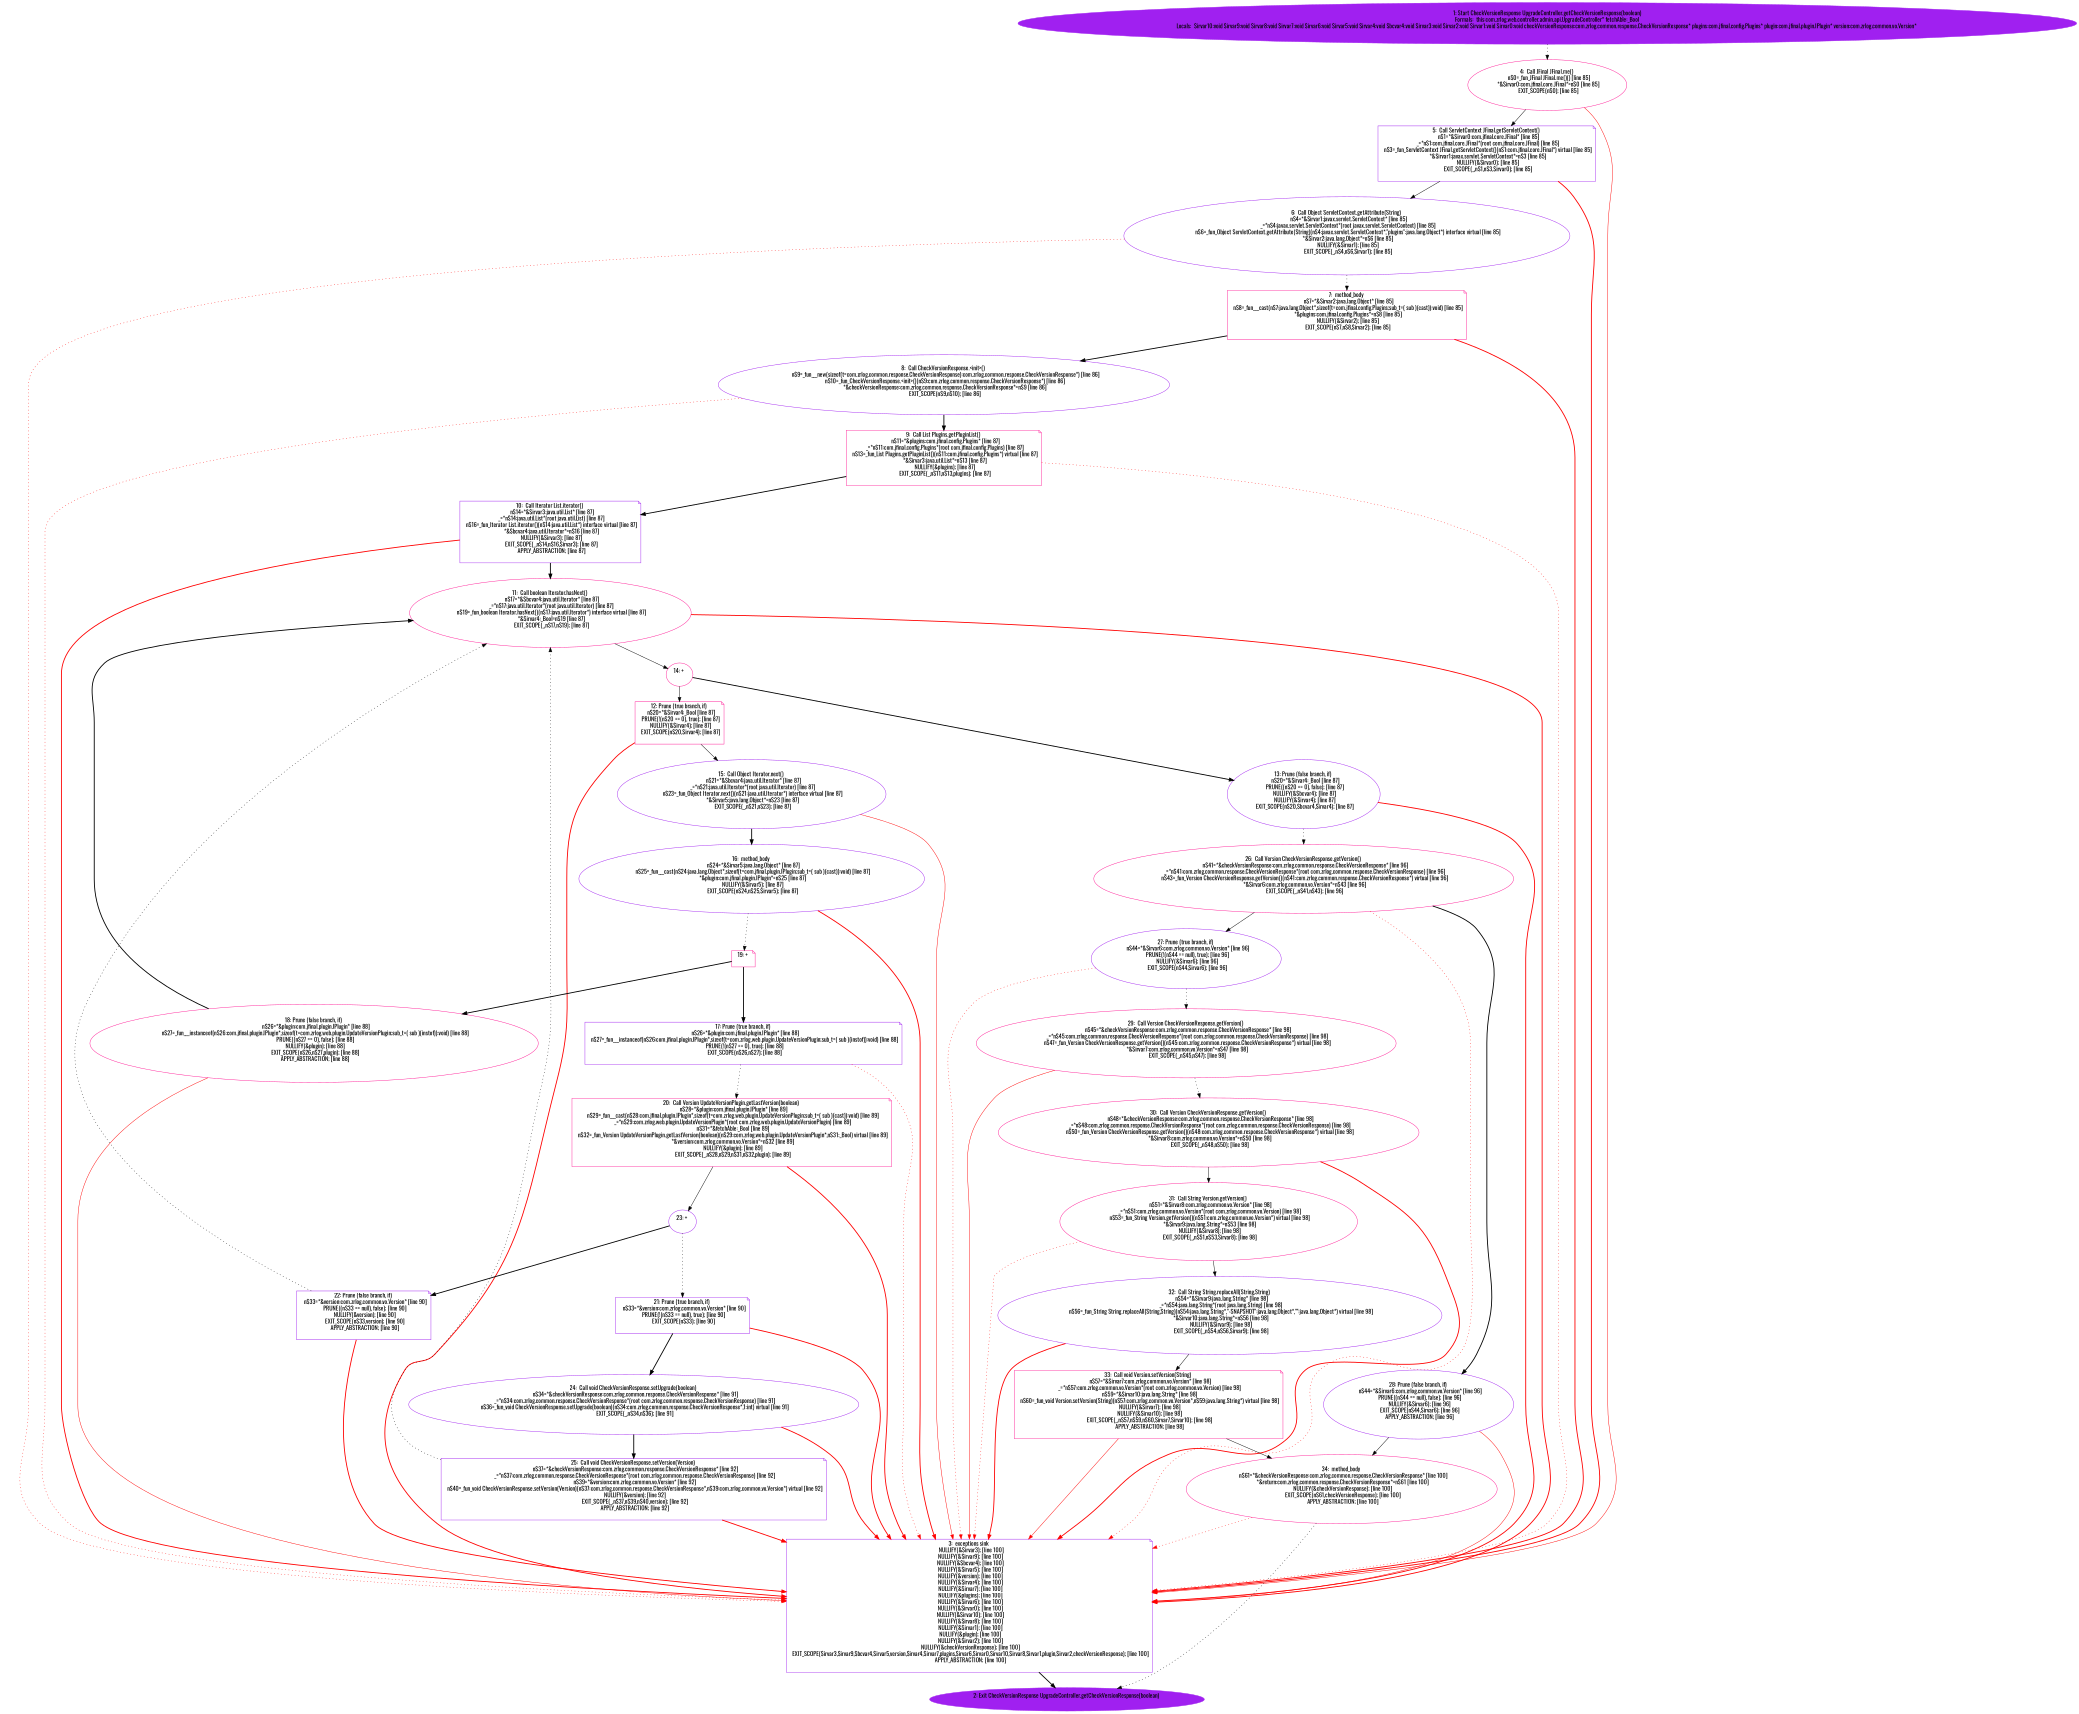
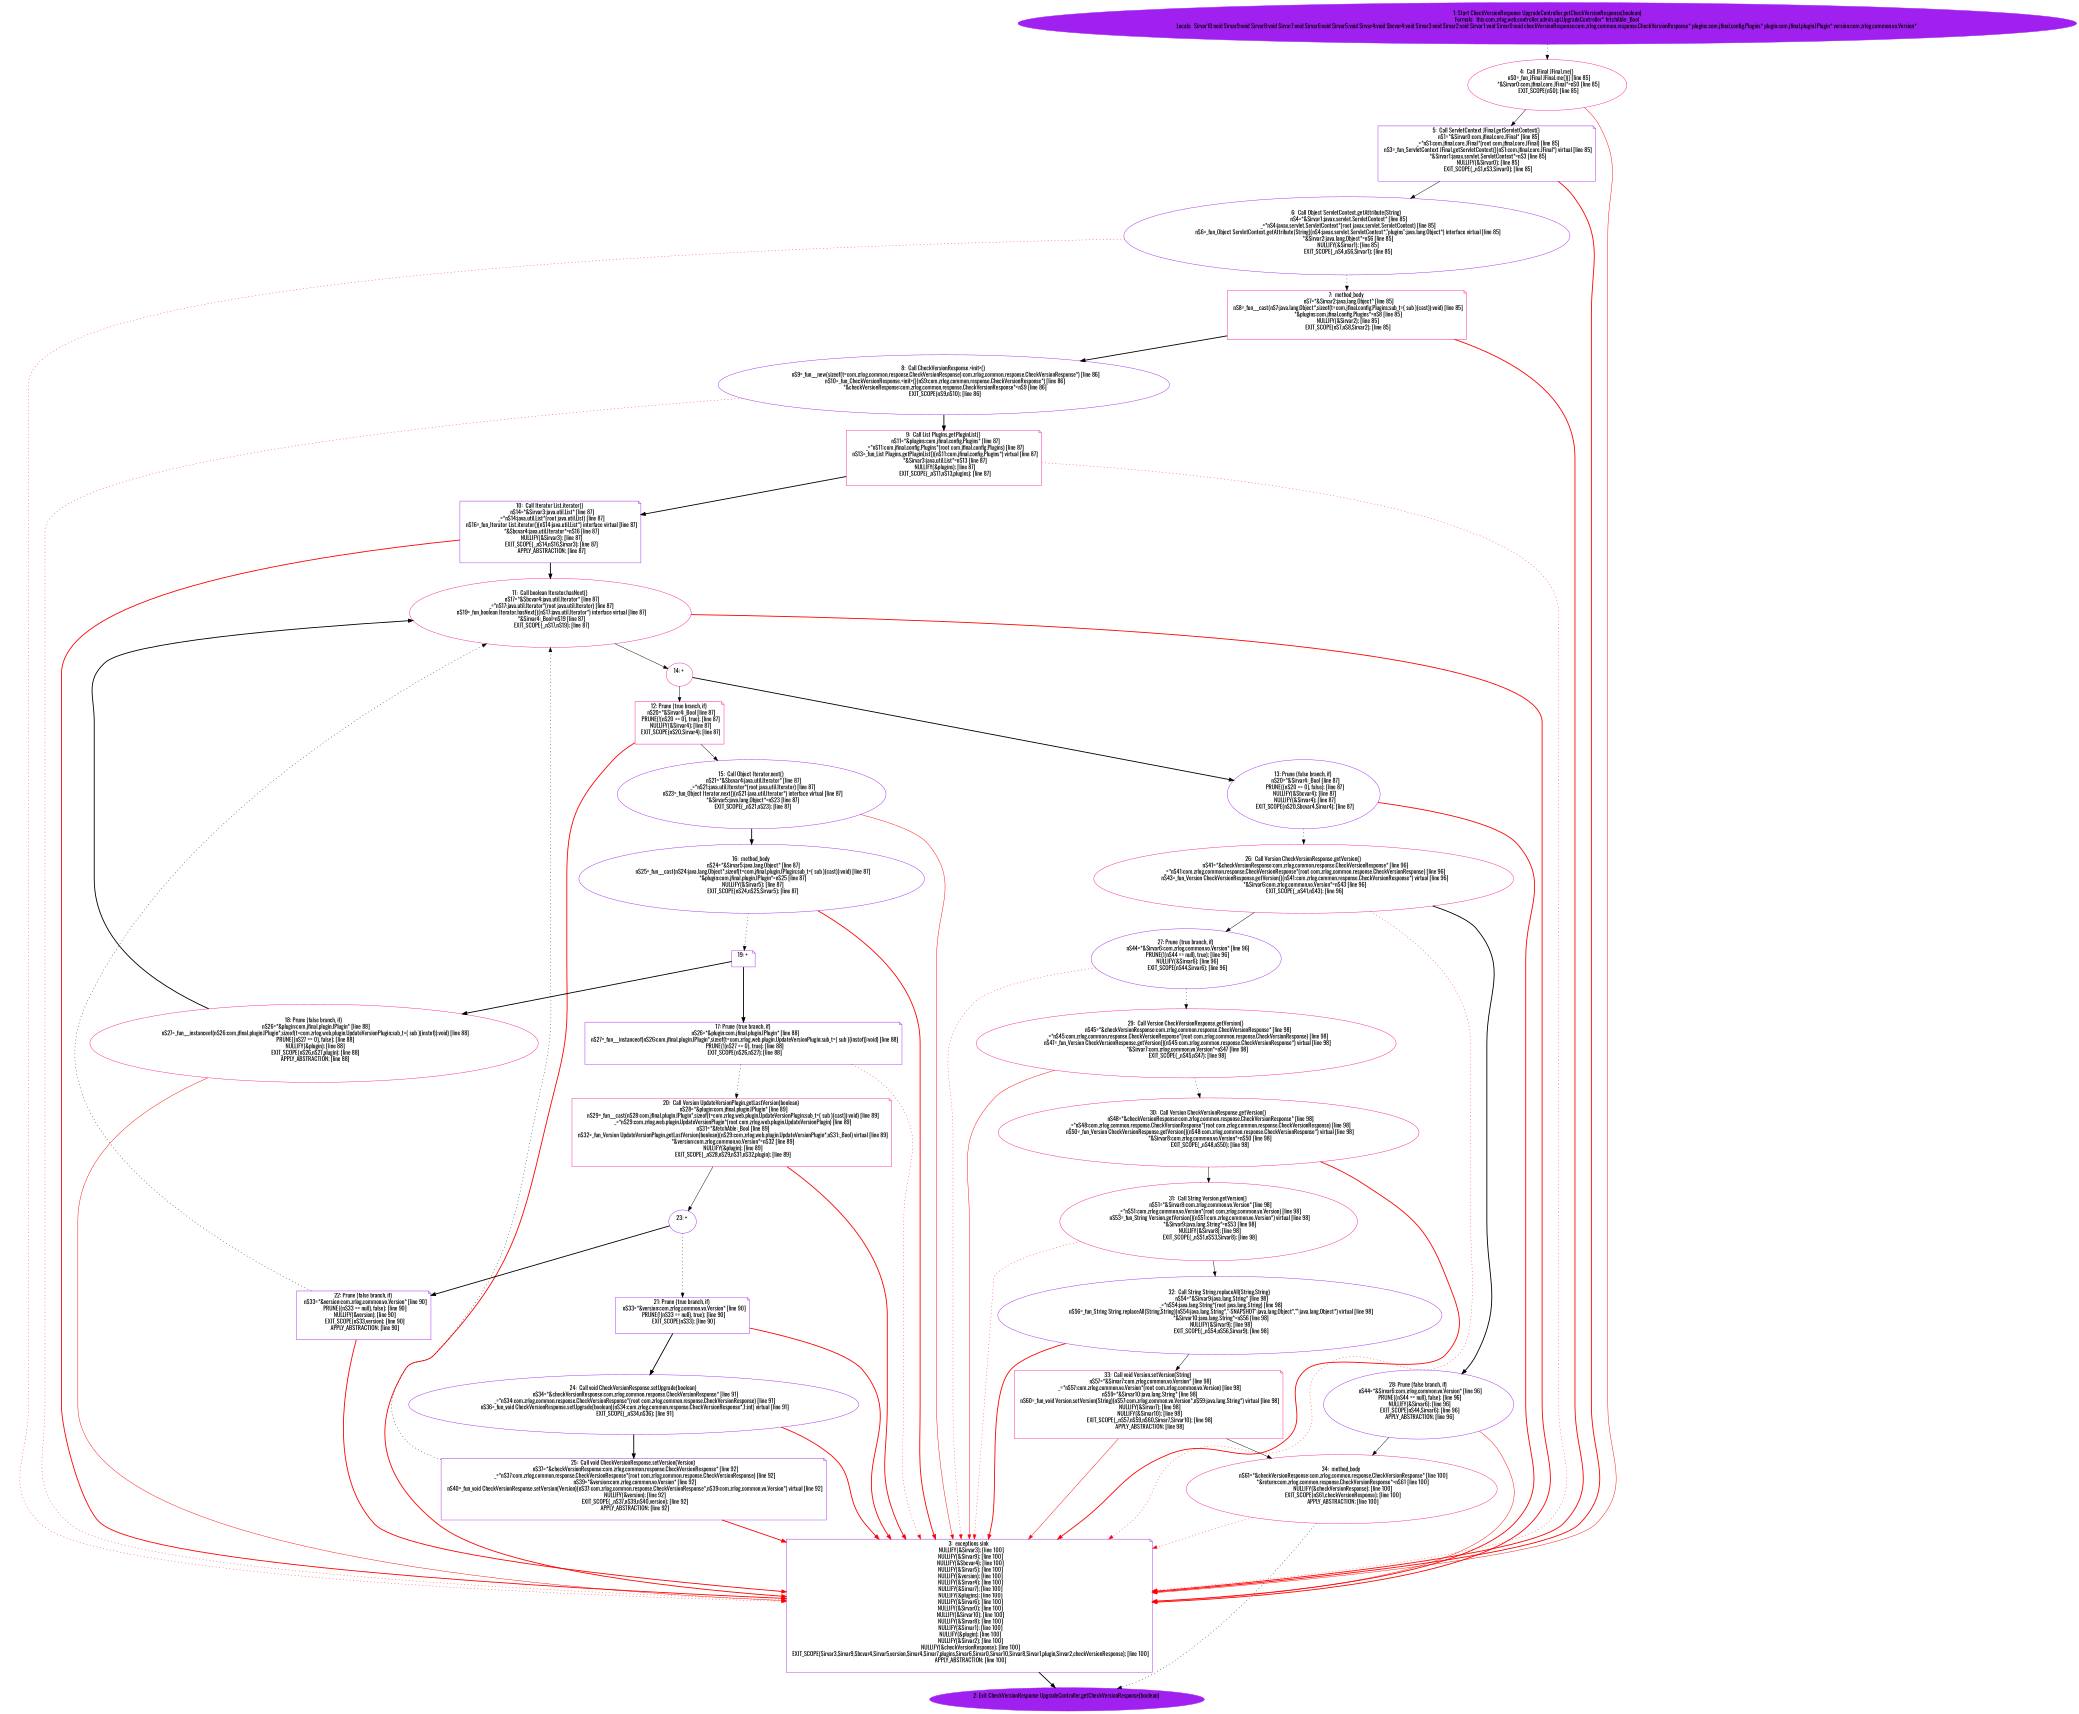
(743, 959) -> (743, 959)
